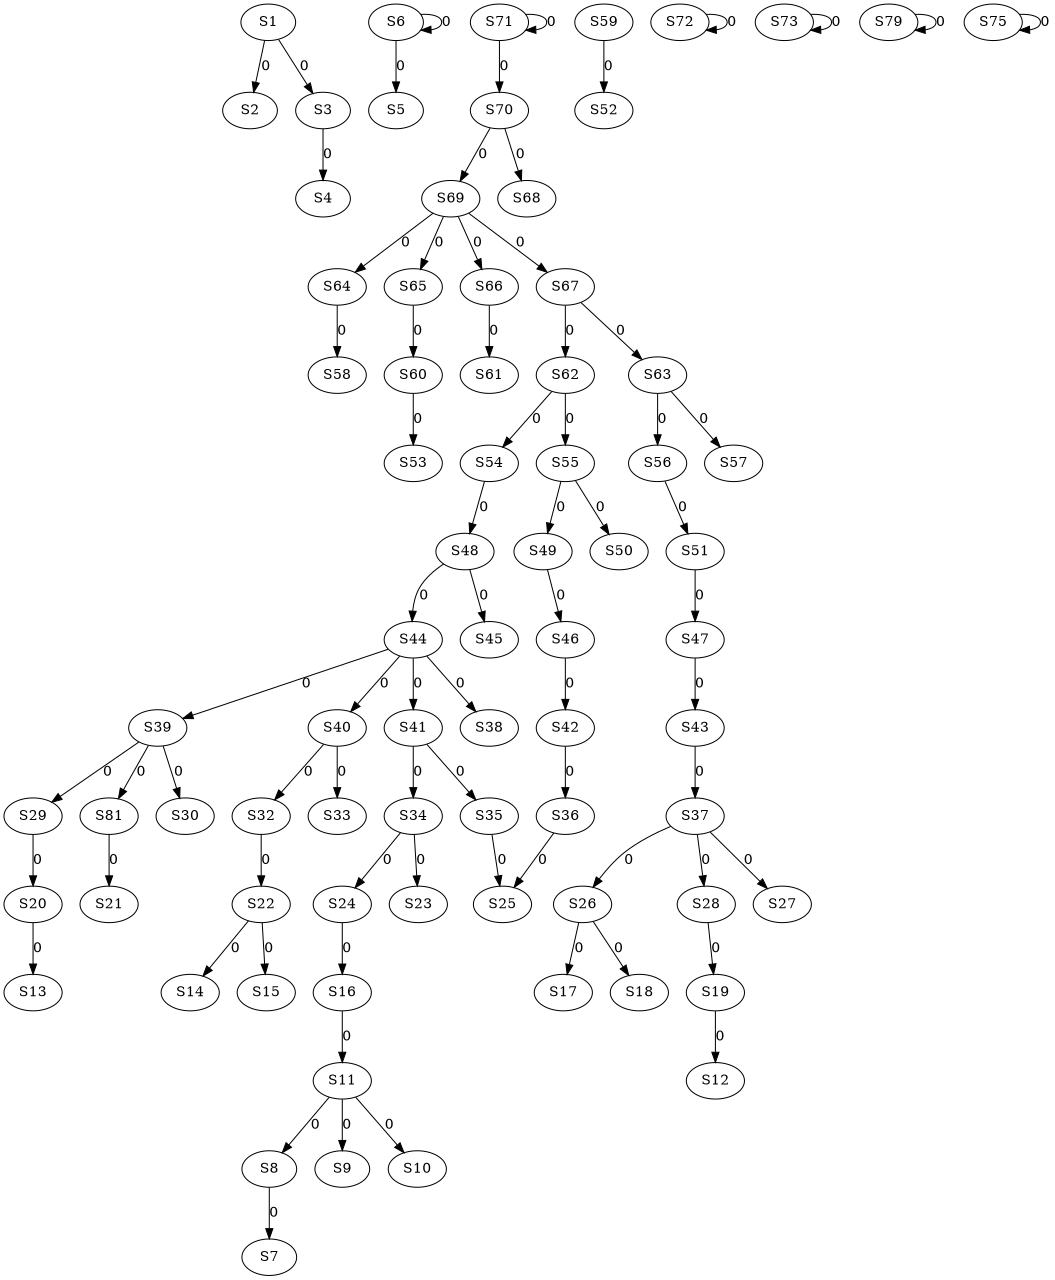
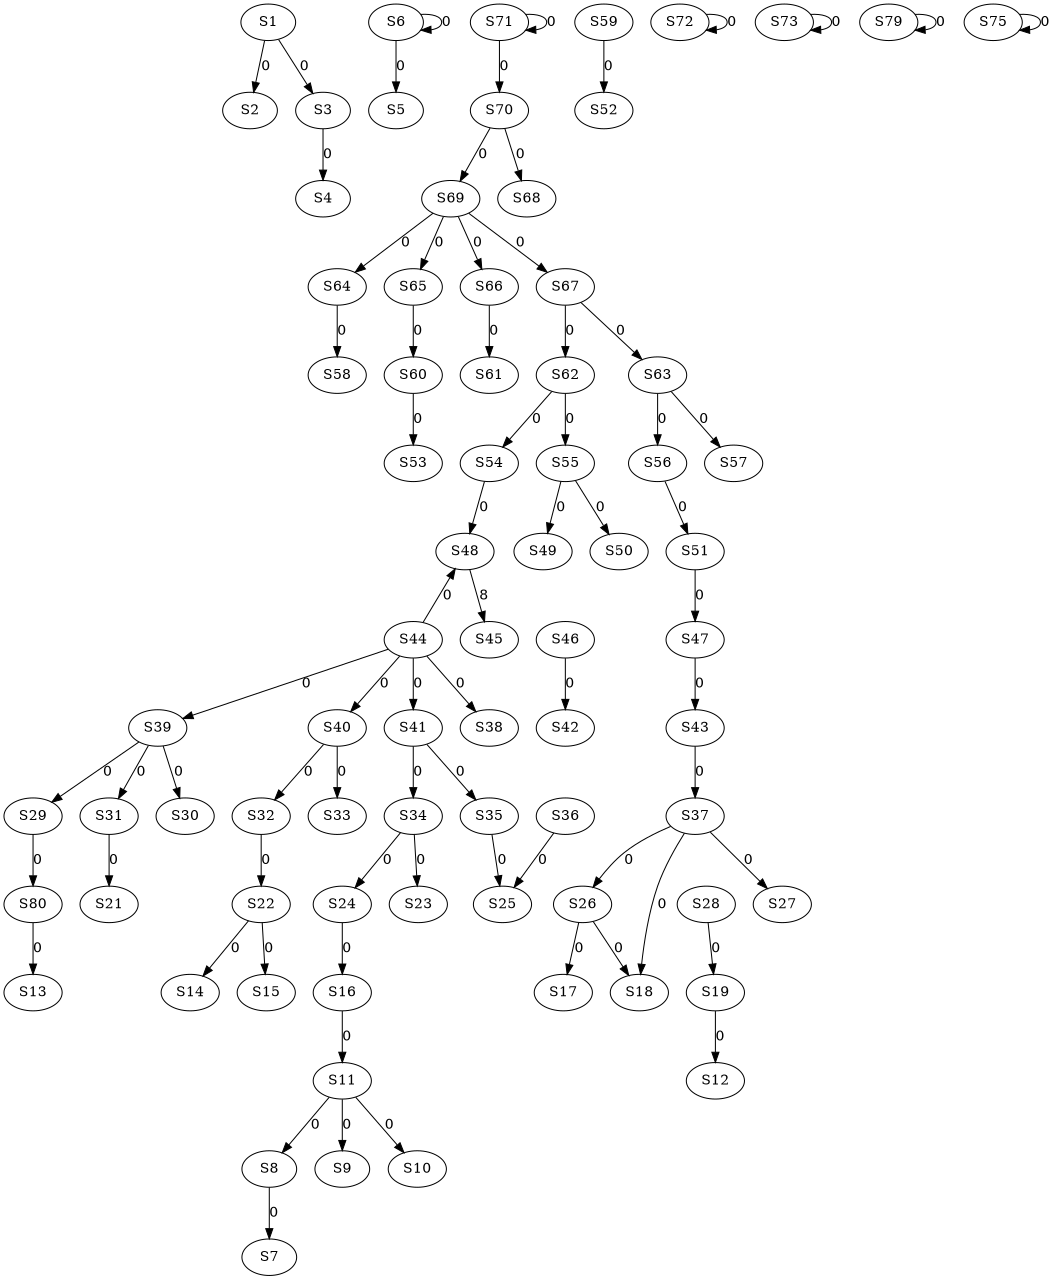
(422, 584) -> (437, 600)
(553, 591) -> none
(484, 596) -> (484, 596)
(565, 767) -> none
(109, 816) -> (109, 816)
(700, 855) -> (654, 896)
(33, 904) -> (33, 904)
